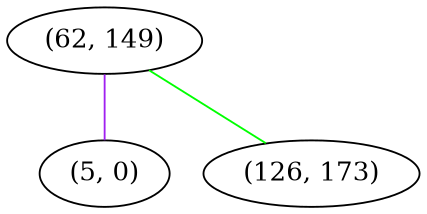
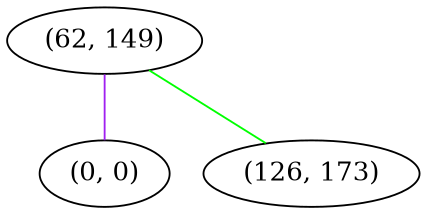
(105, 174) -> (105, 174)
